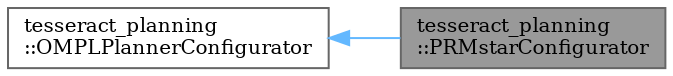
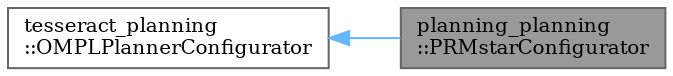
(533, 38) -> (533, 38)
